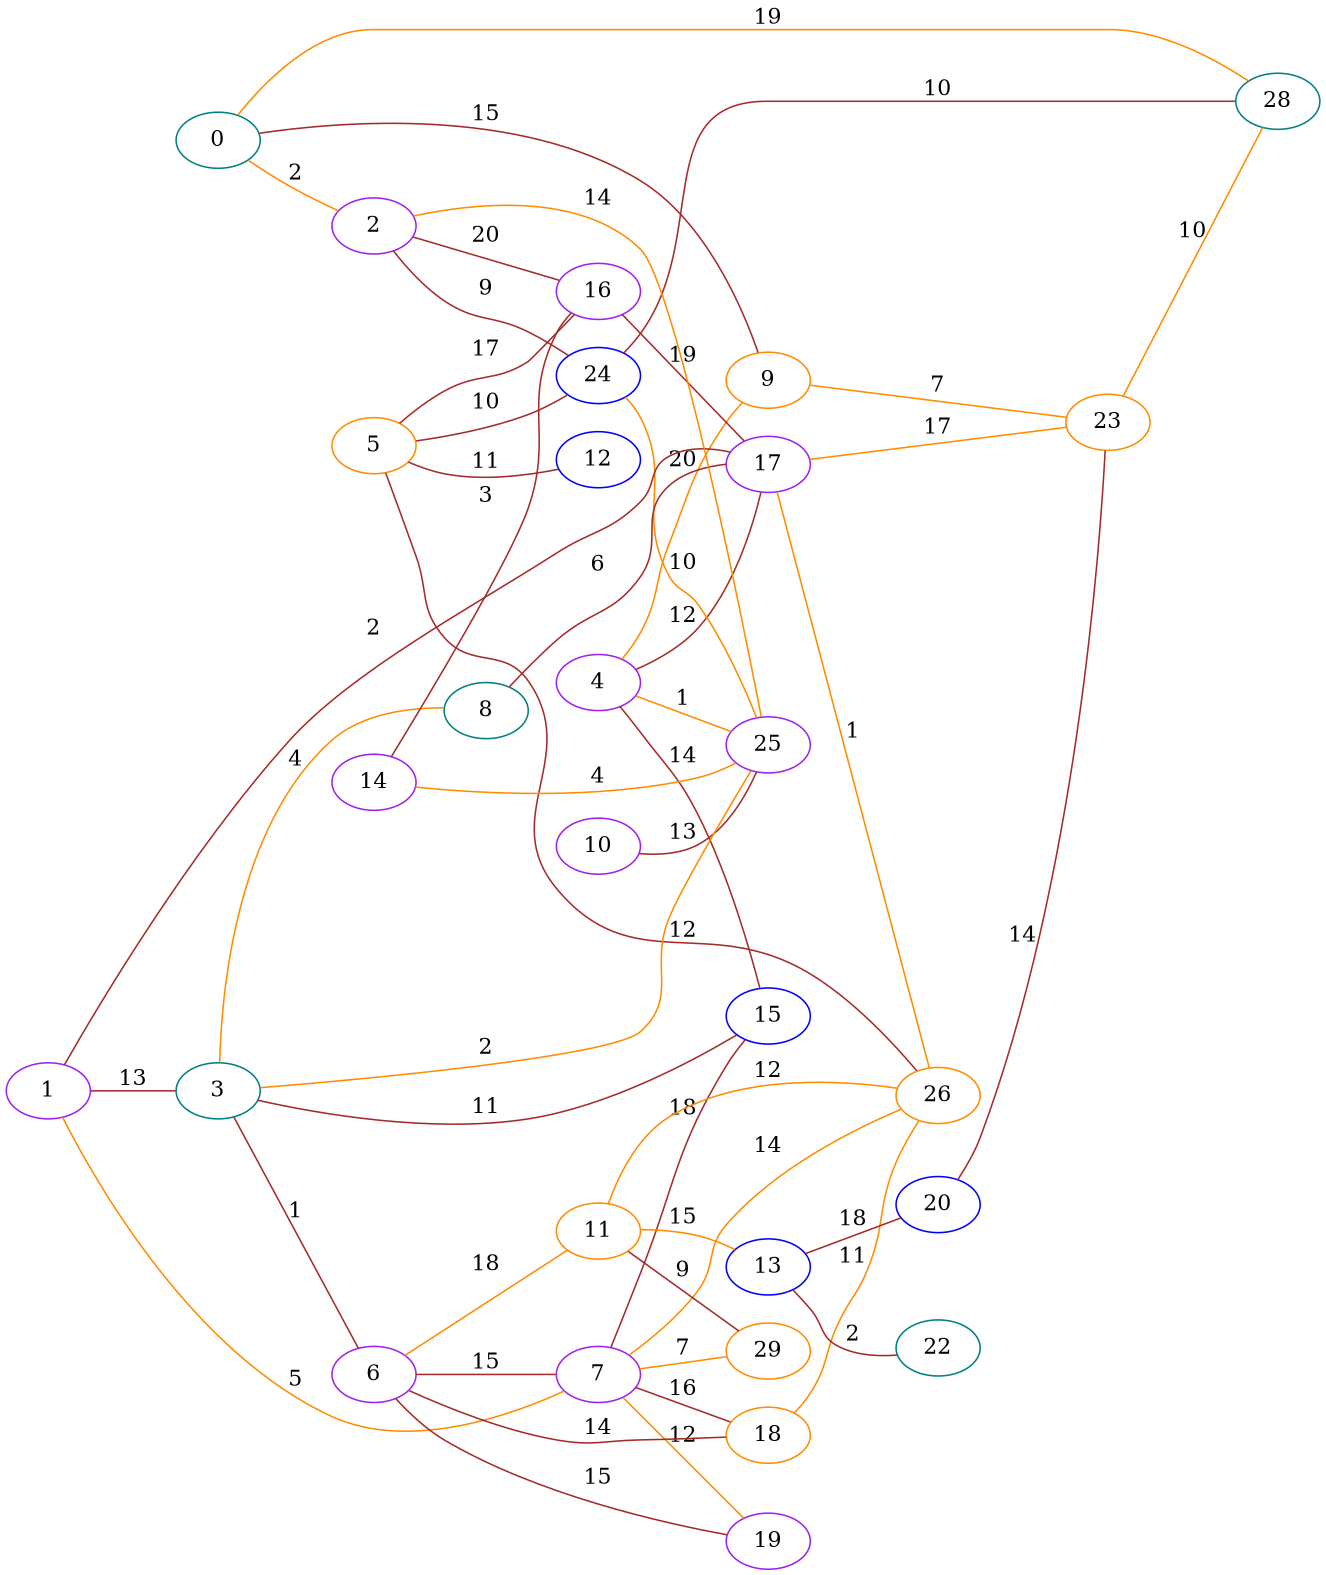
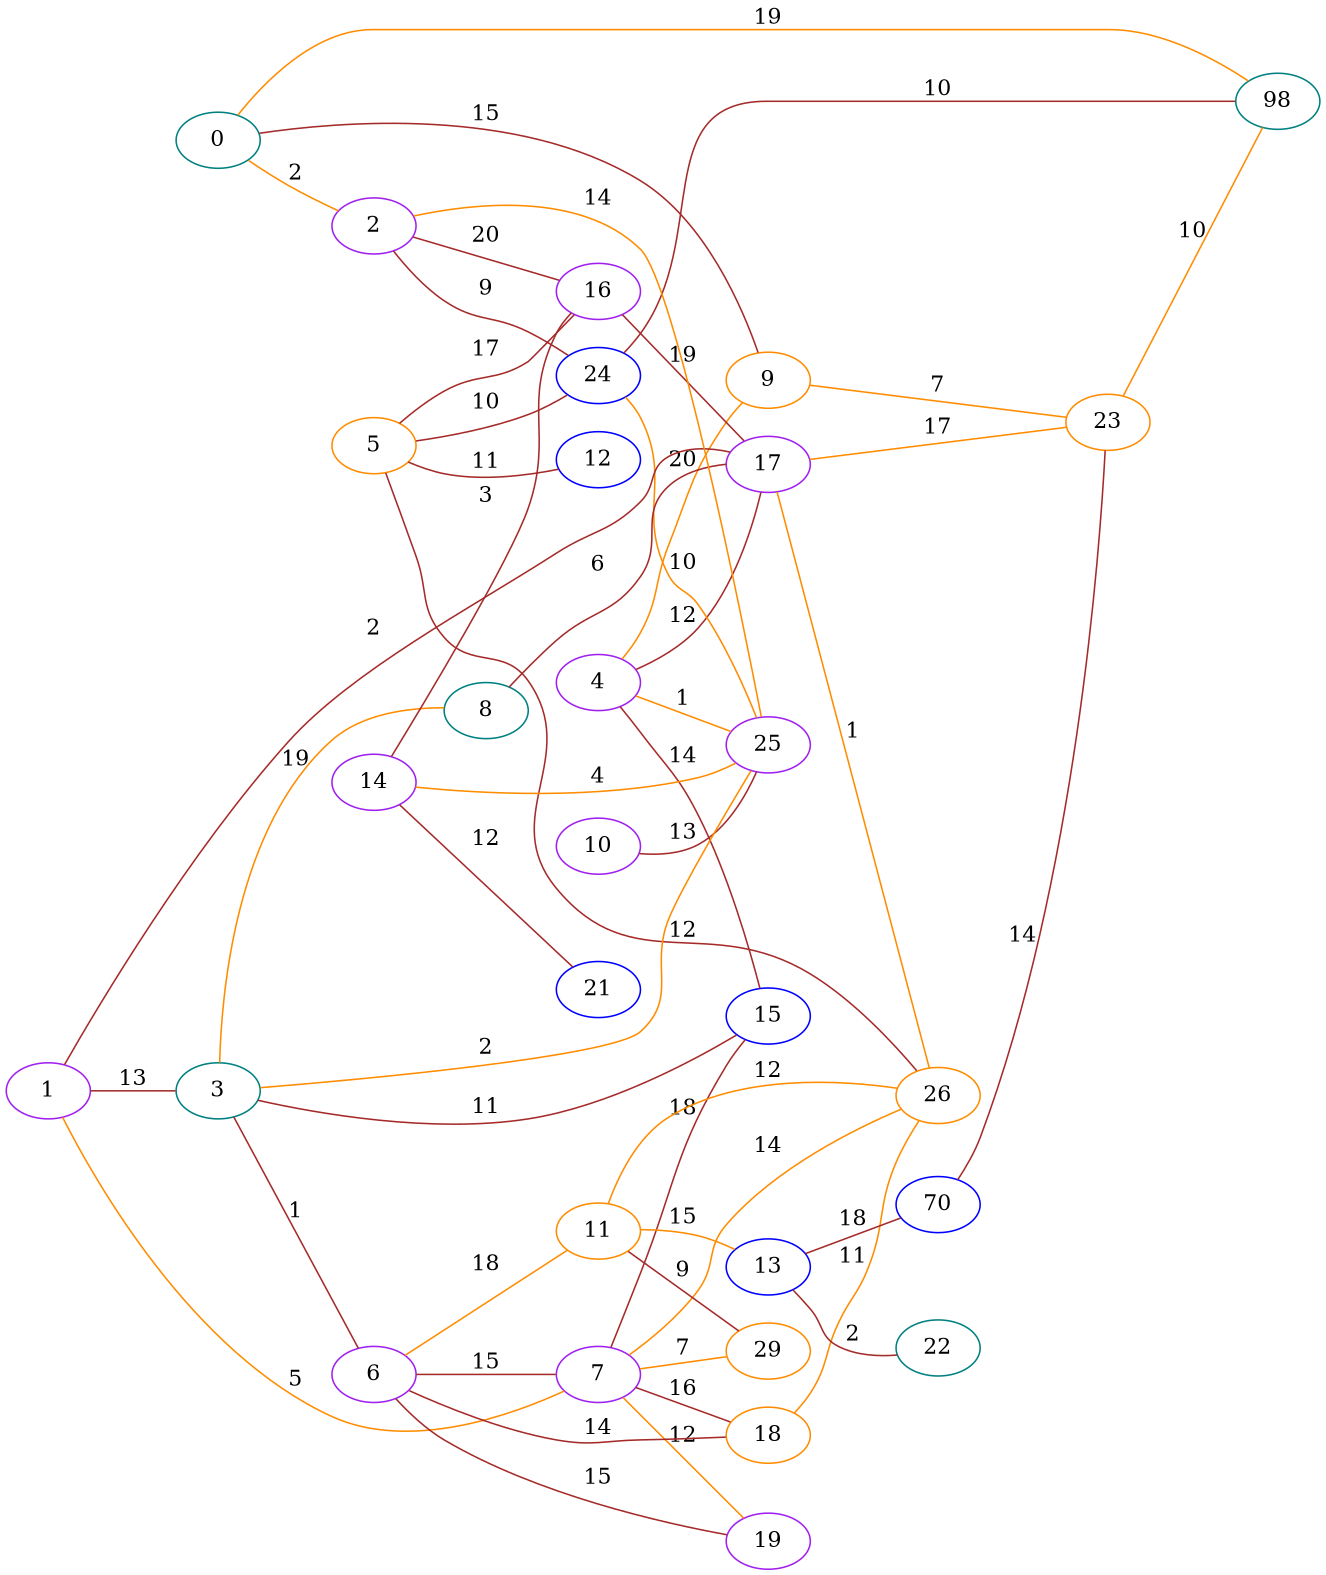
(1278, 101) -> (1278, 101)
(296, 760) -> (296, 760)
none -> (598, 990)
(938, 1205) -> (938, 1205)
